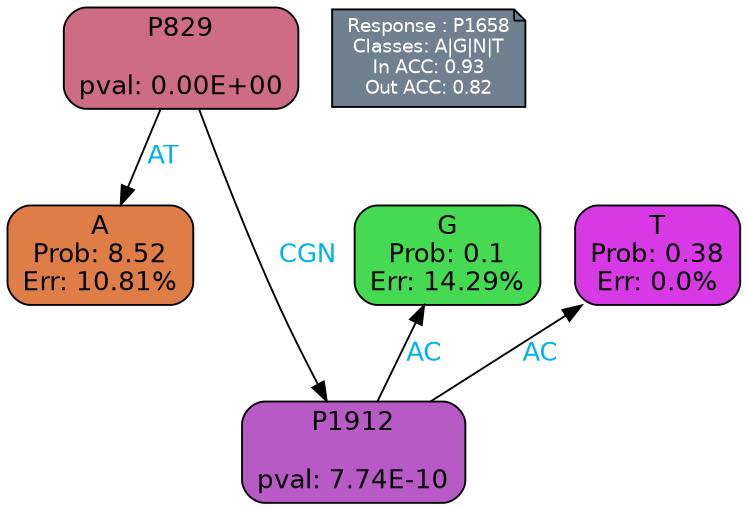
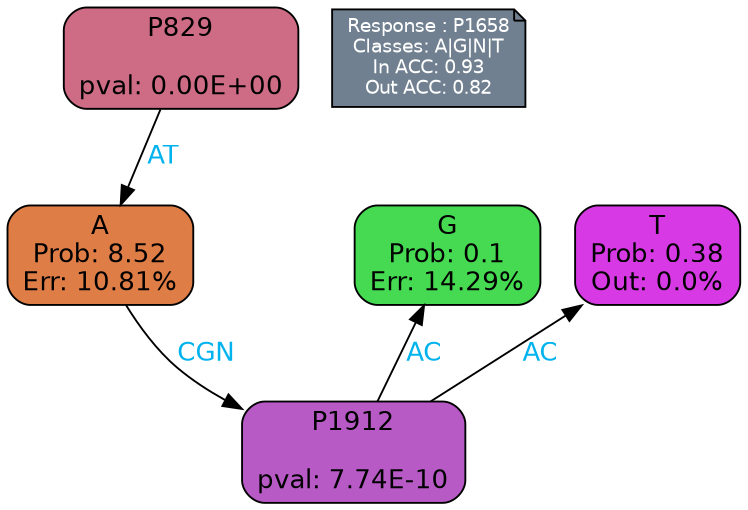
(254, 249) -> (169, 360)
(658, 255) -> (658, 255)
